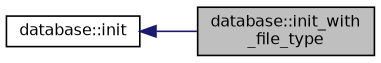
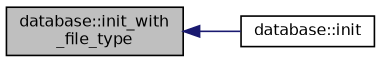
(177, 31) -> (220, 31)
